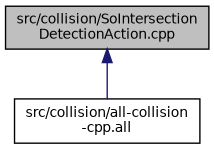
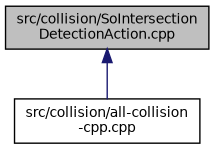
(107, 121) -> (107, 121)
